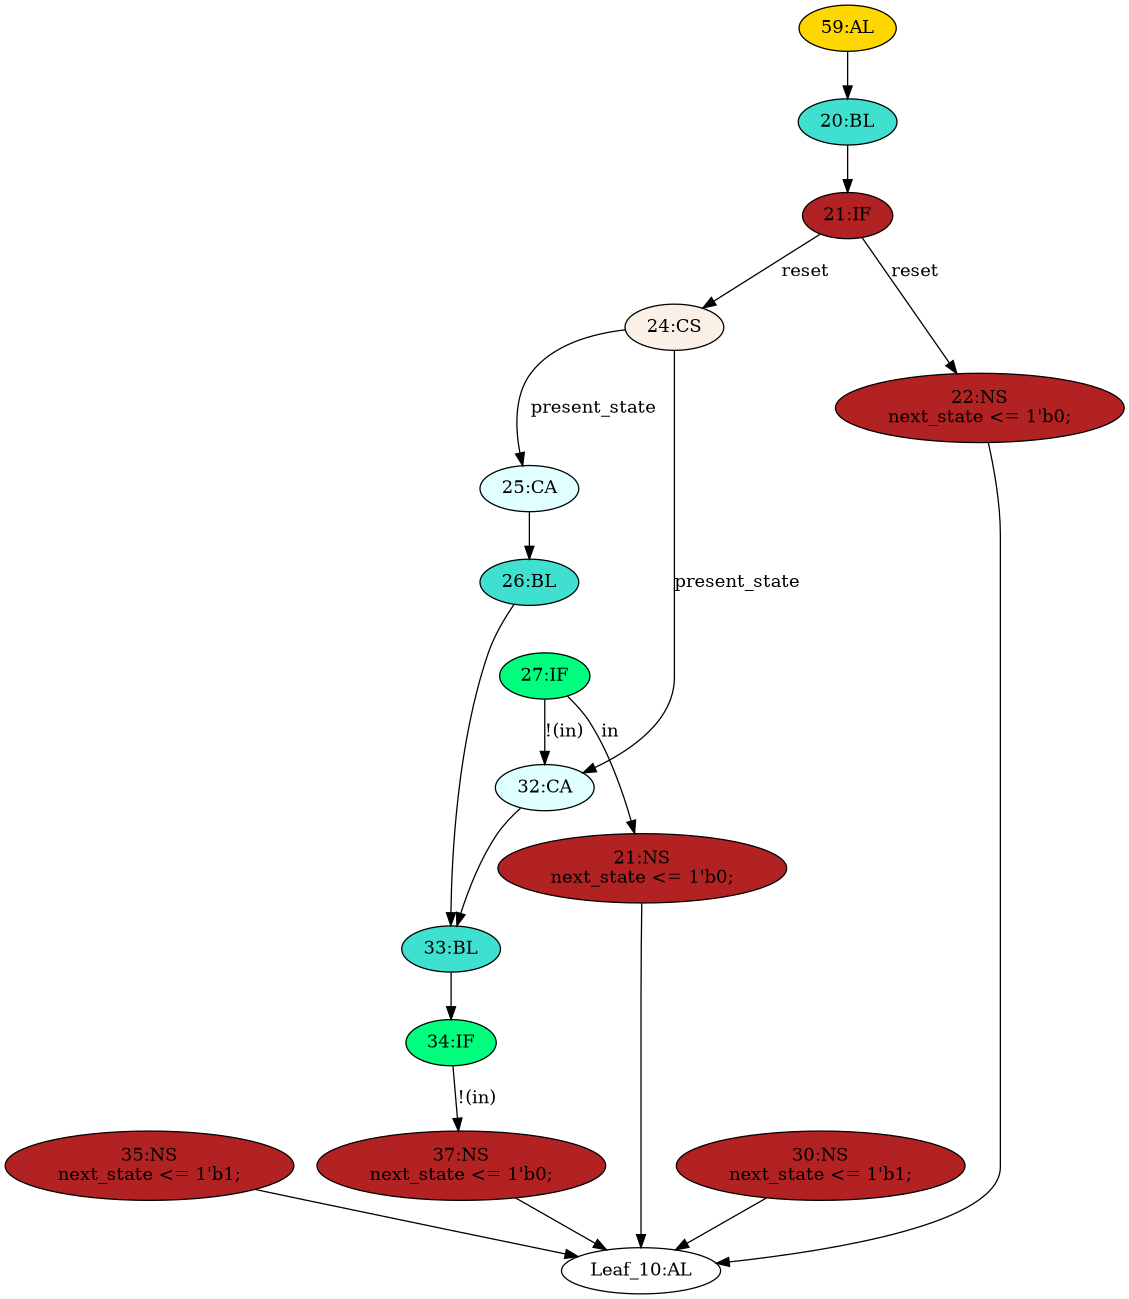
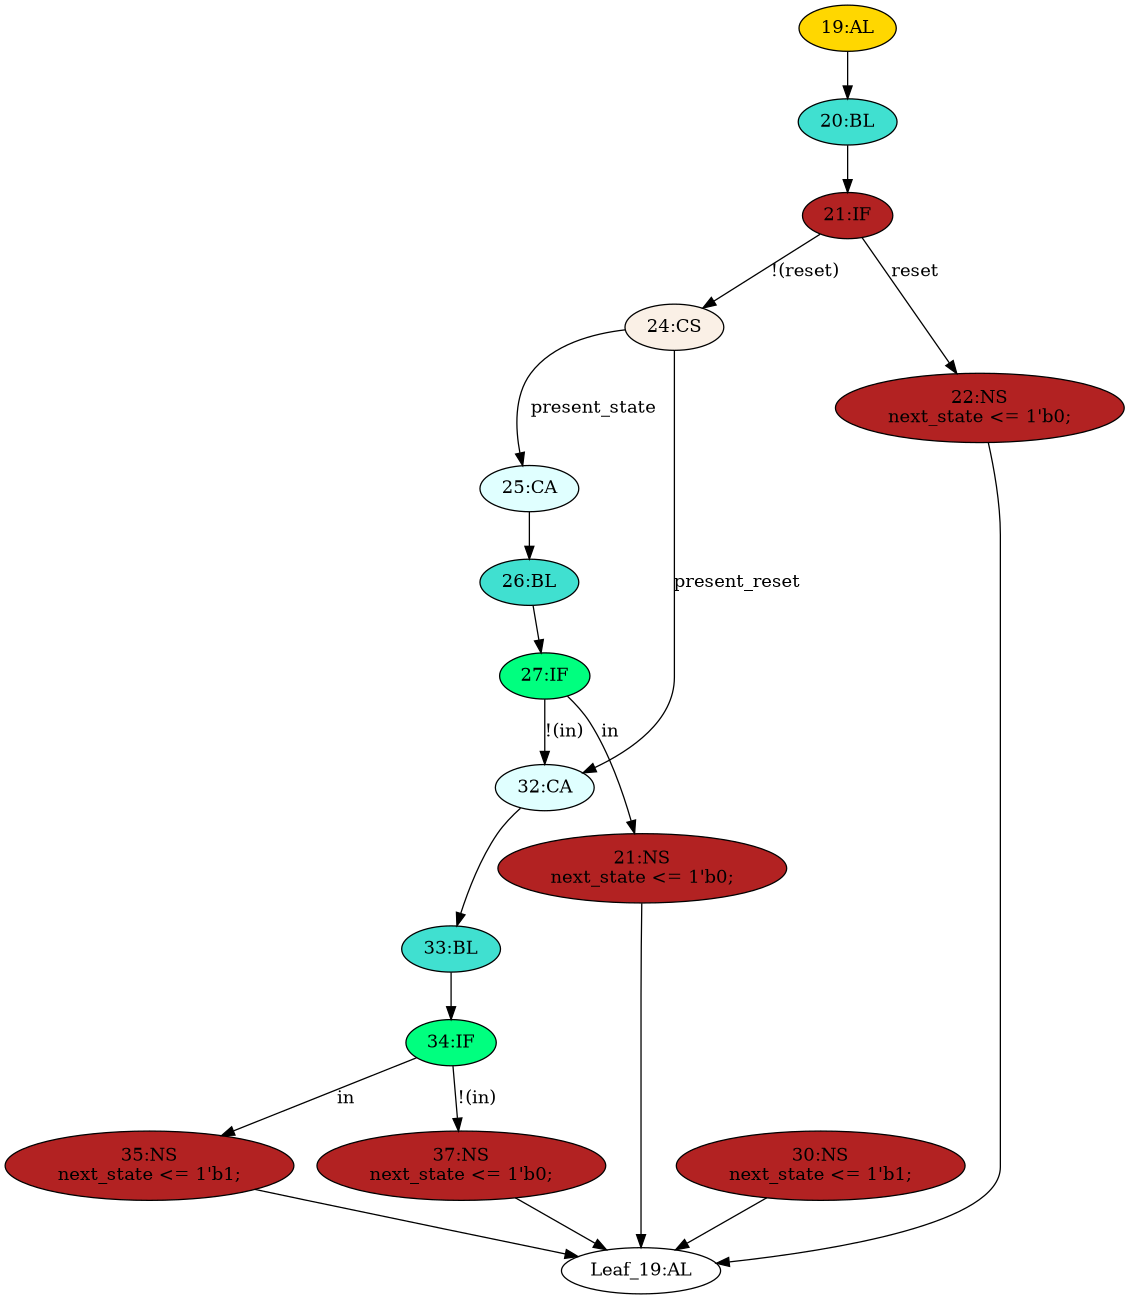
(848, 28) -> (848, 28)
(805, 271) -> (805, 271)
(737, 582) -> (737, 582)
(464, 754) -> (536, 623)
none -> (325, 1094)
(641, 1271) -> (641, 1271)
